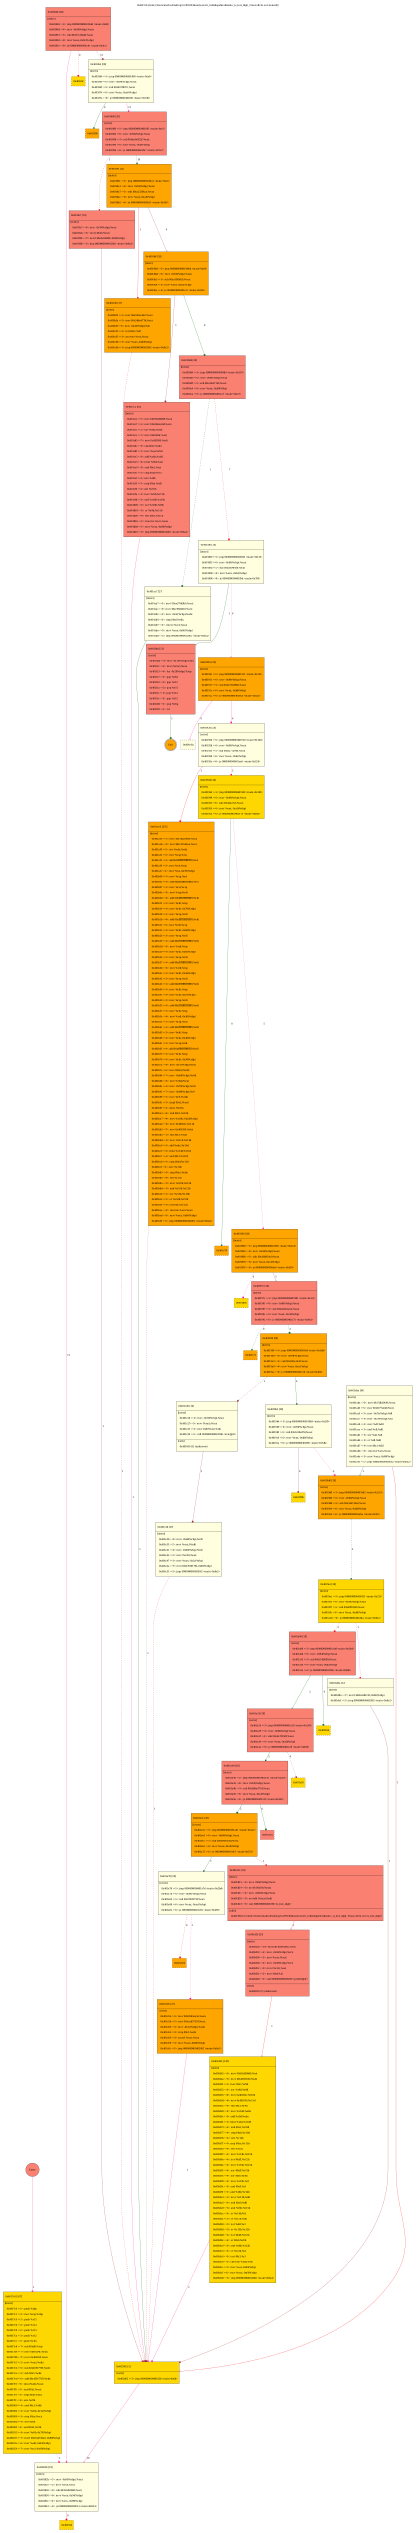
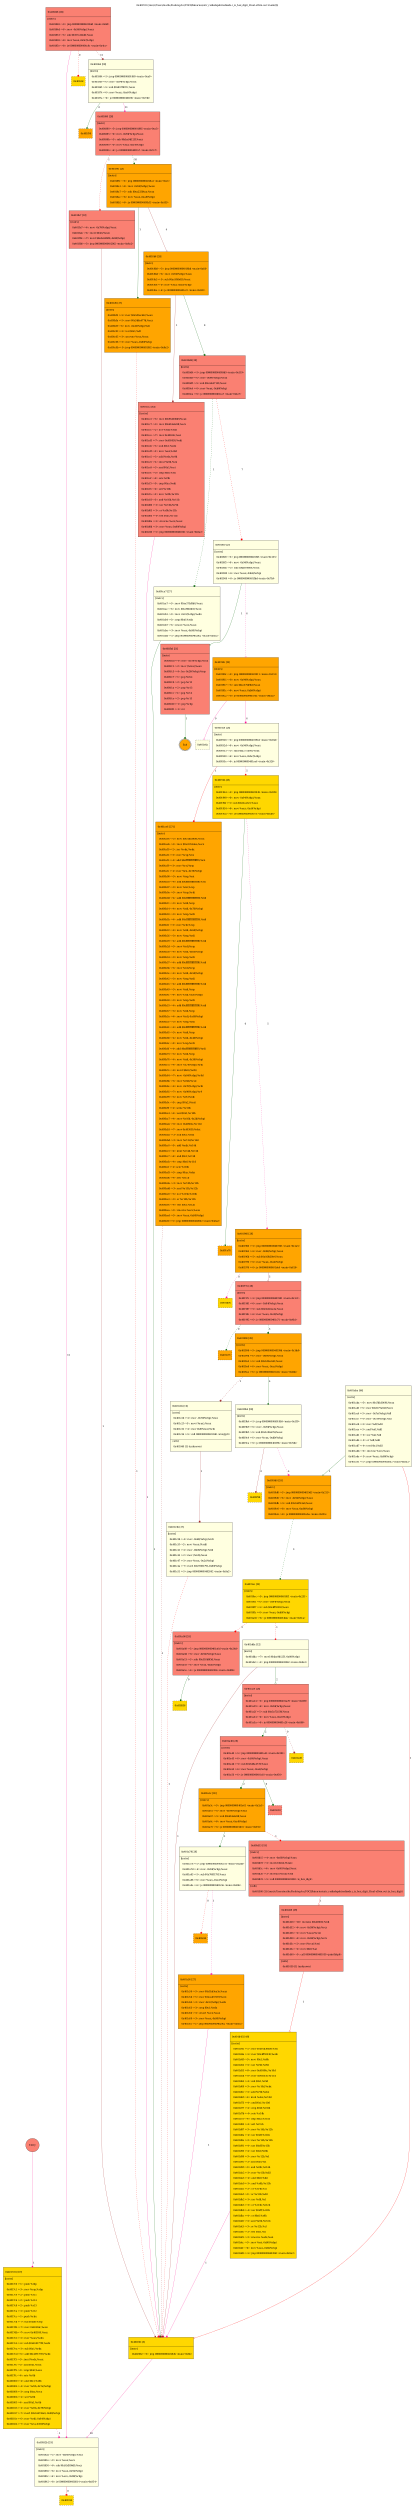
(138, 252) -> (138, 252)
(302, 1691) -> (276, 1675)
